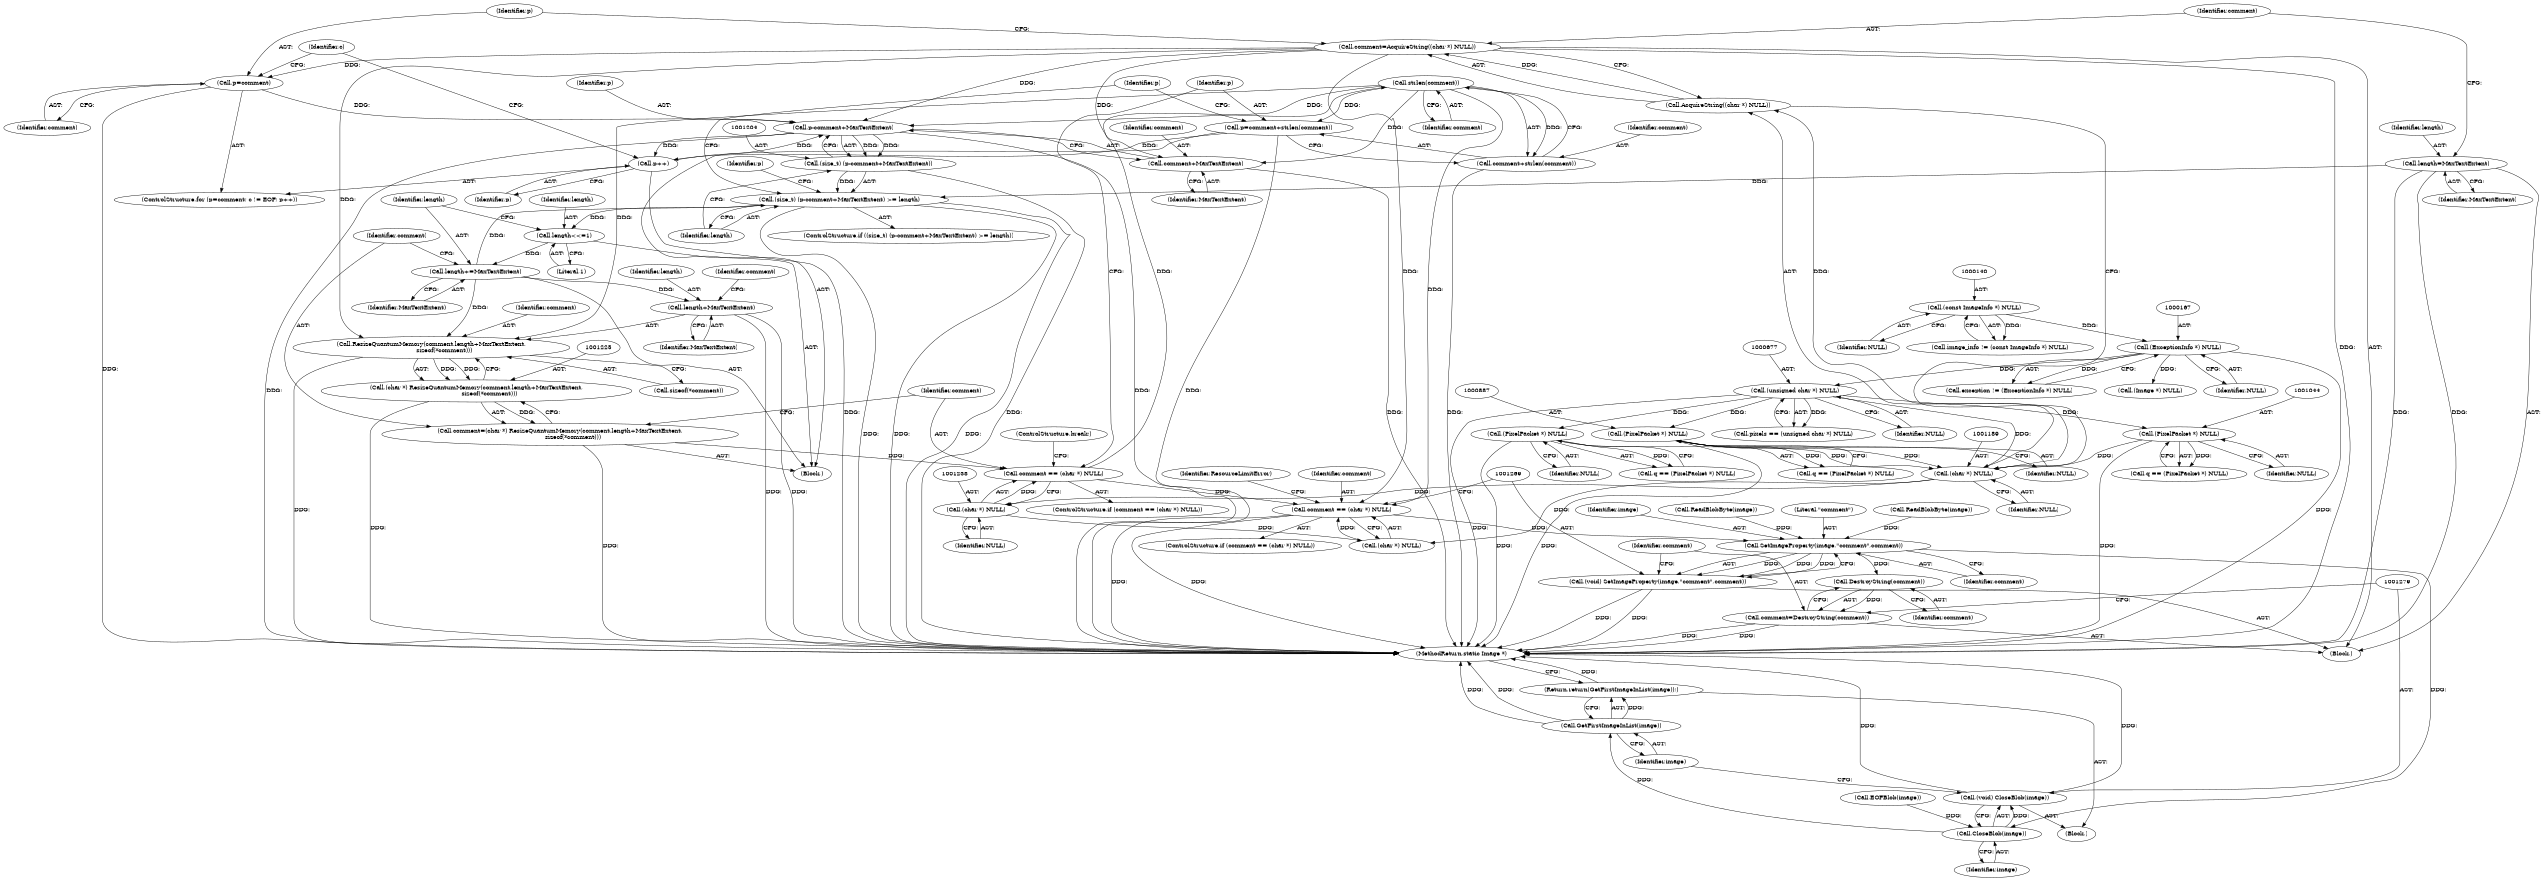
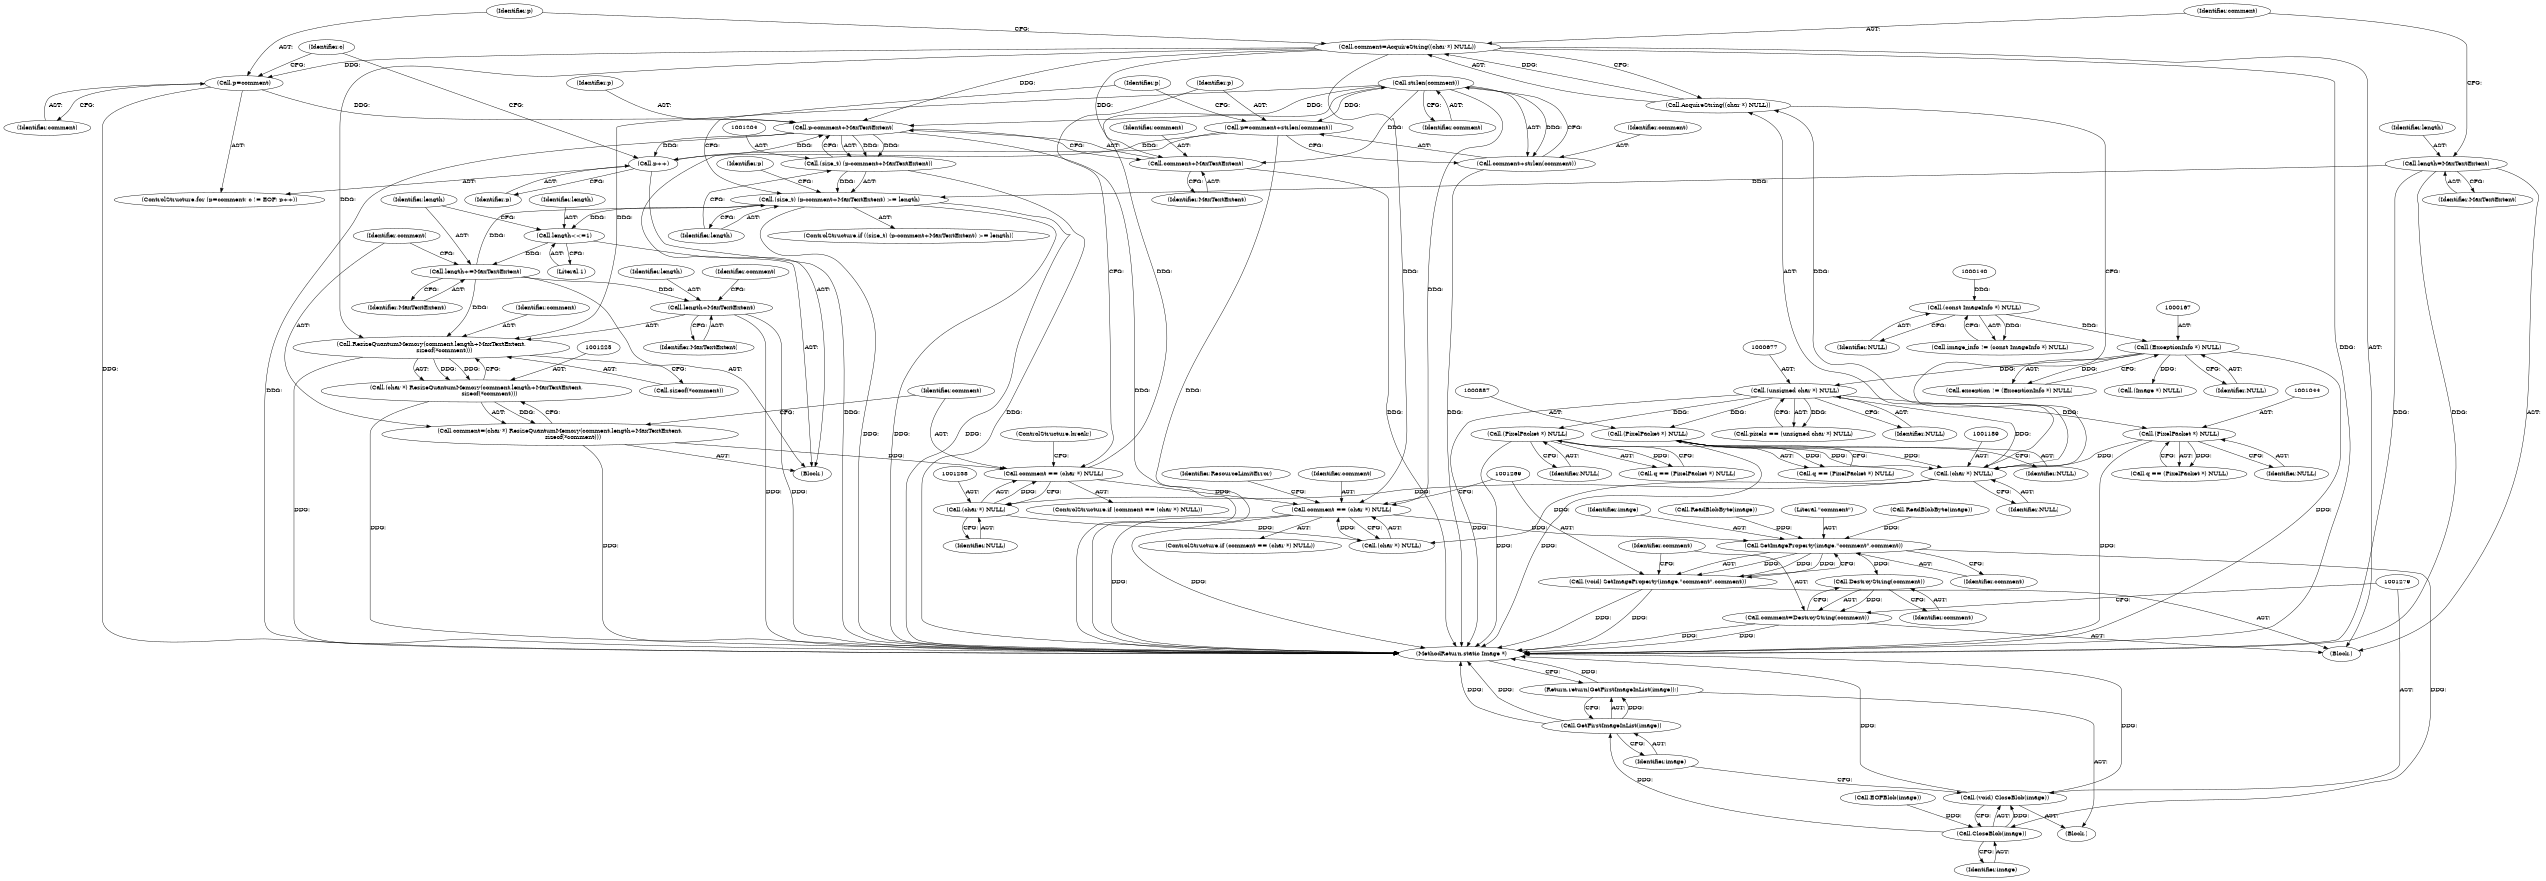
(1982, 290) -> (1983, 290)
